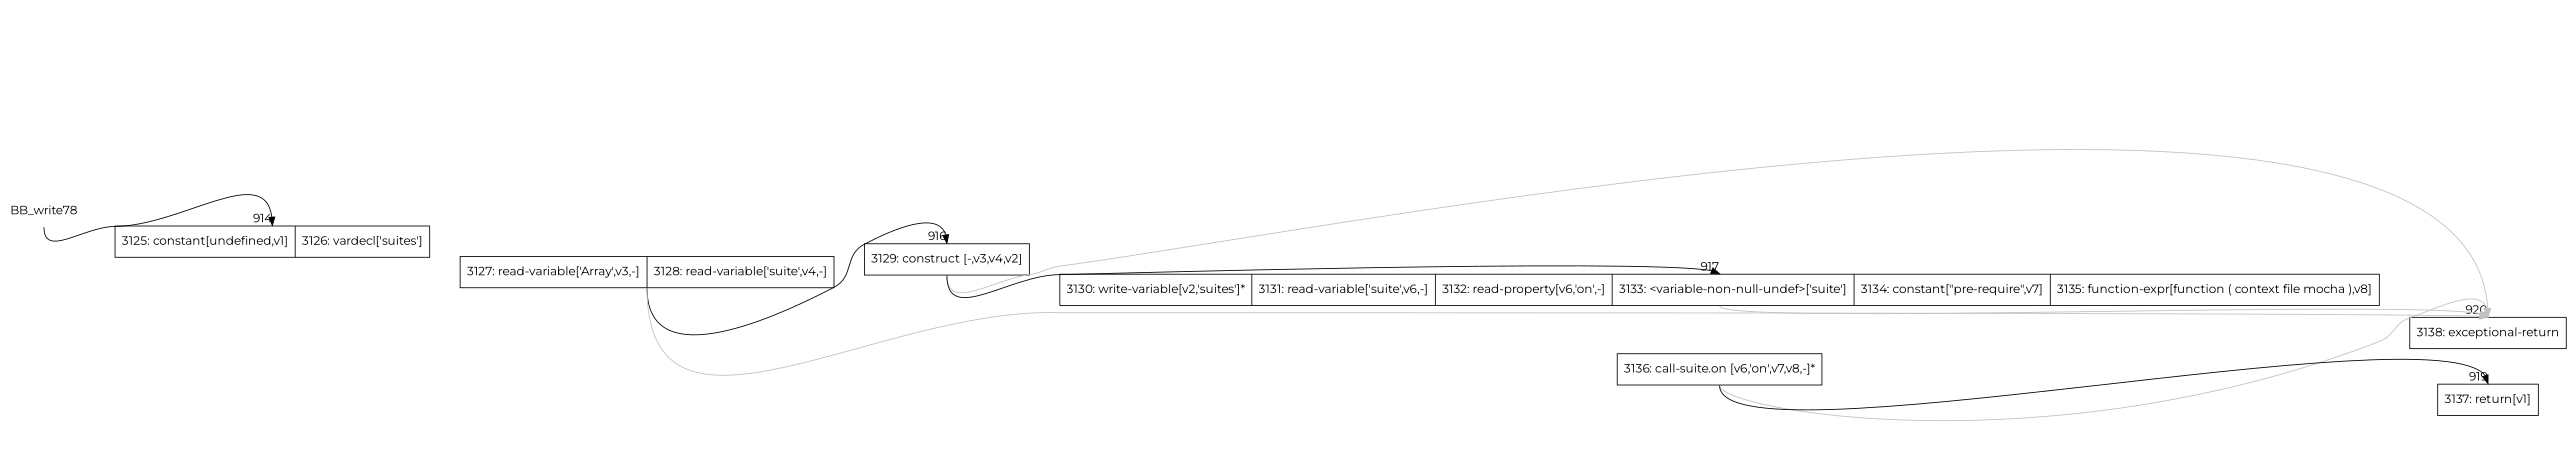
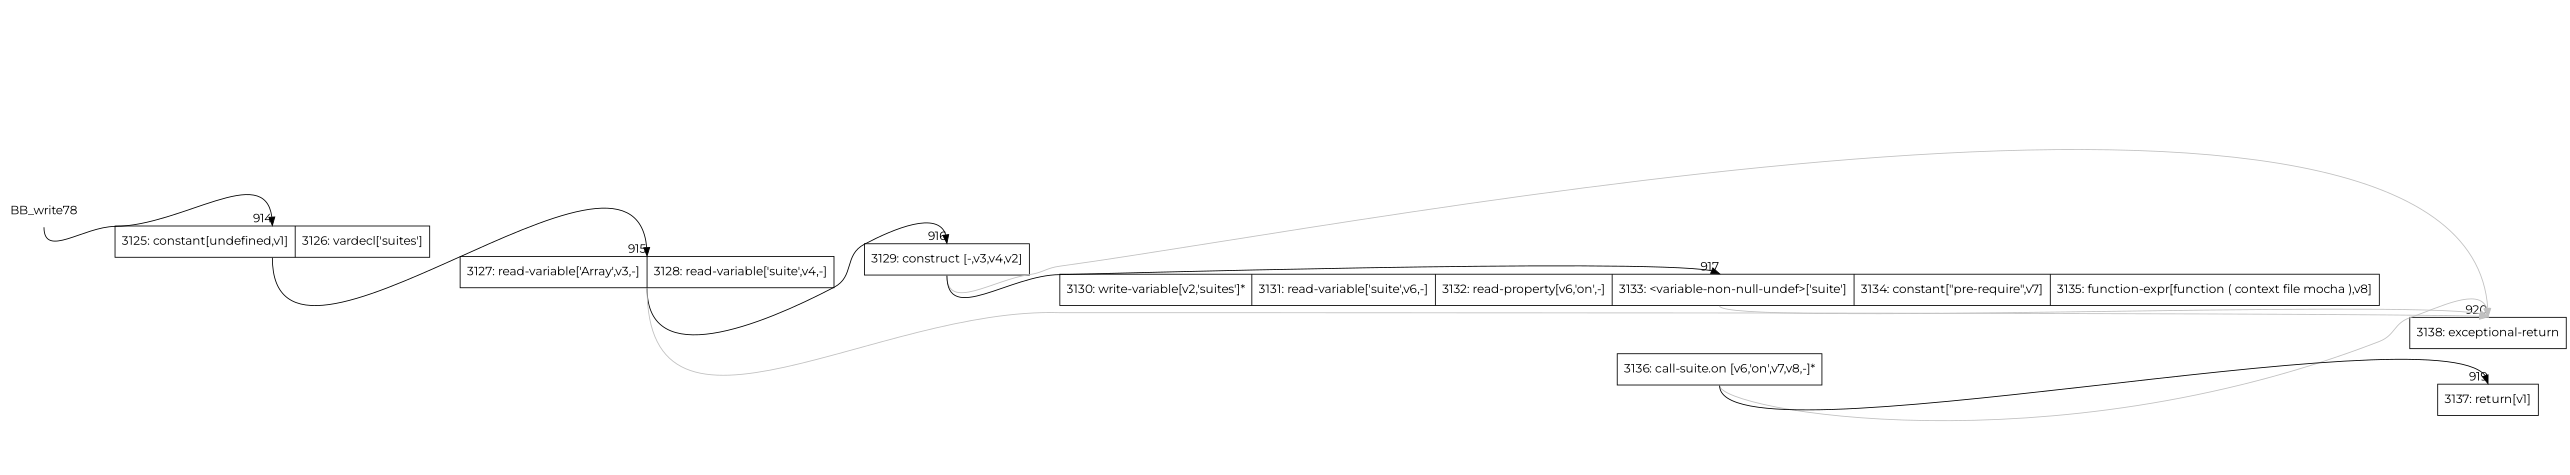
none -> (456, 259)
